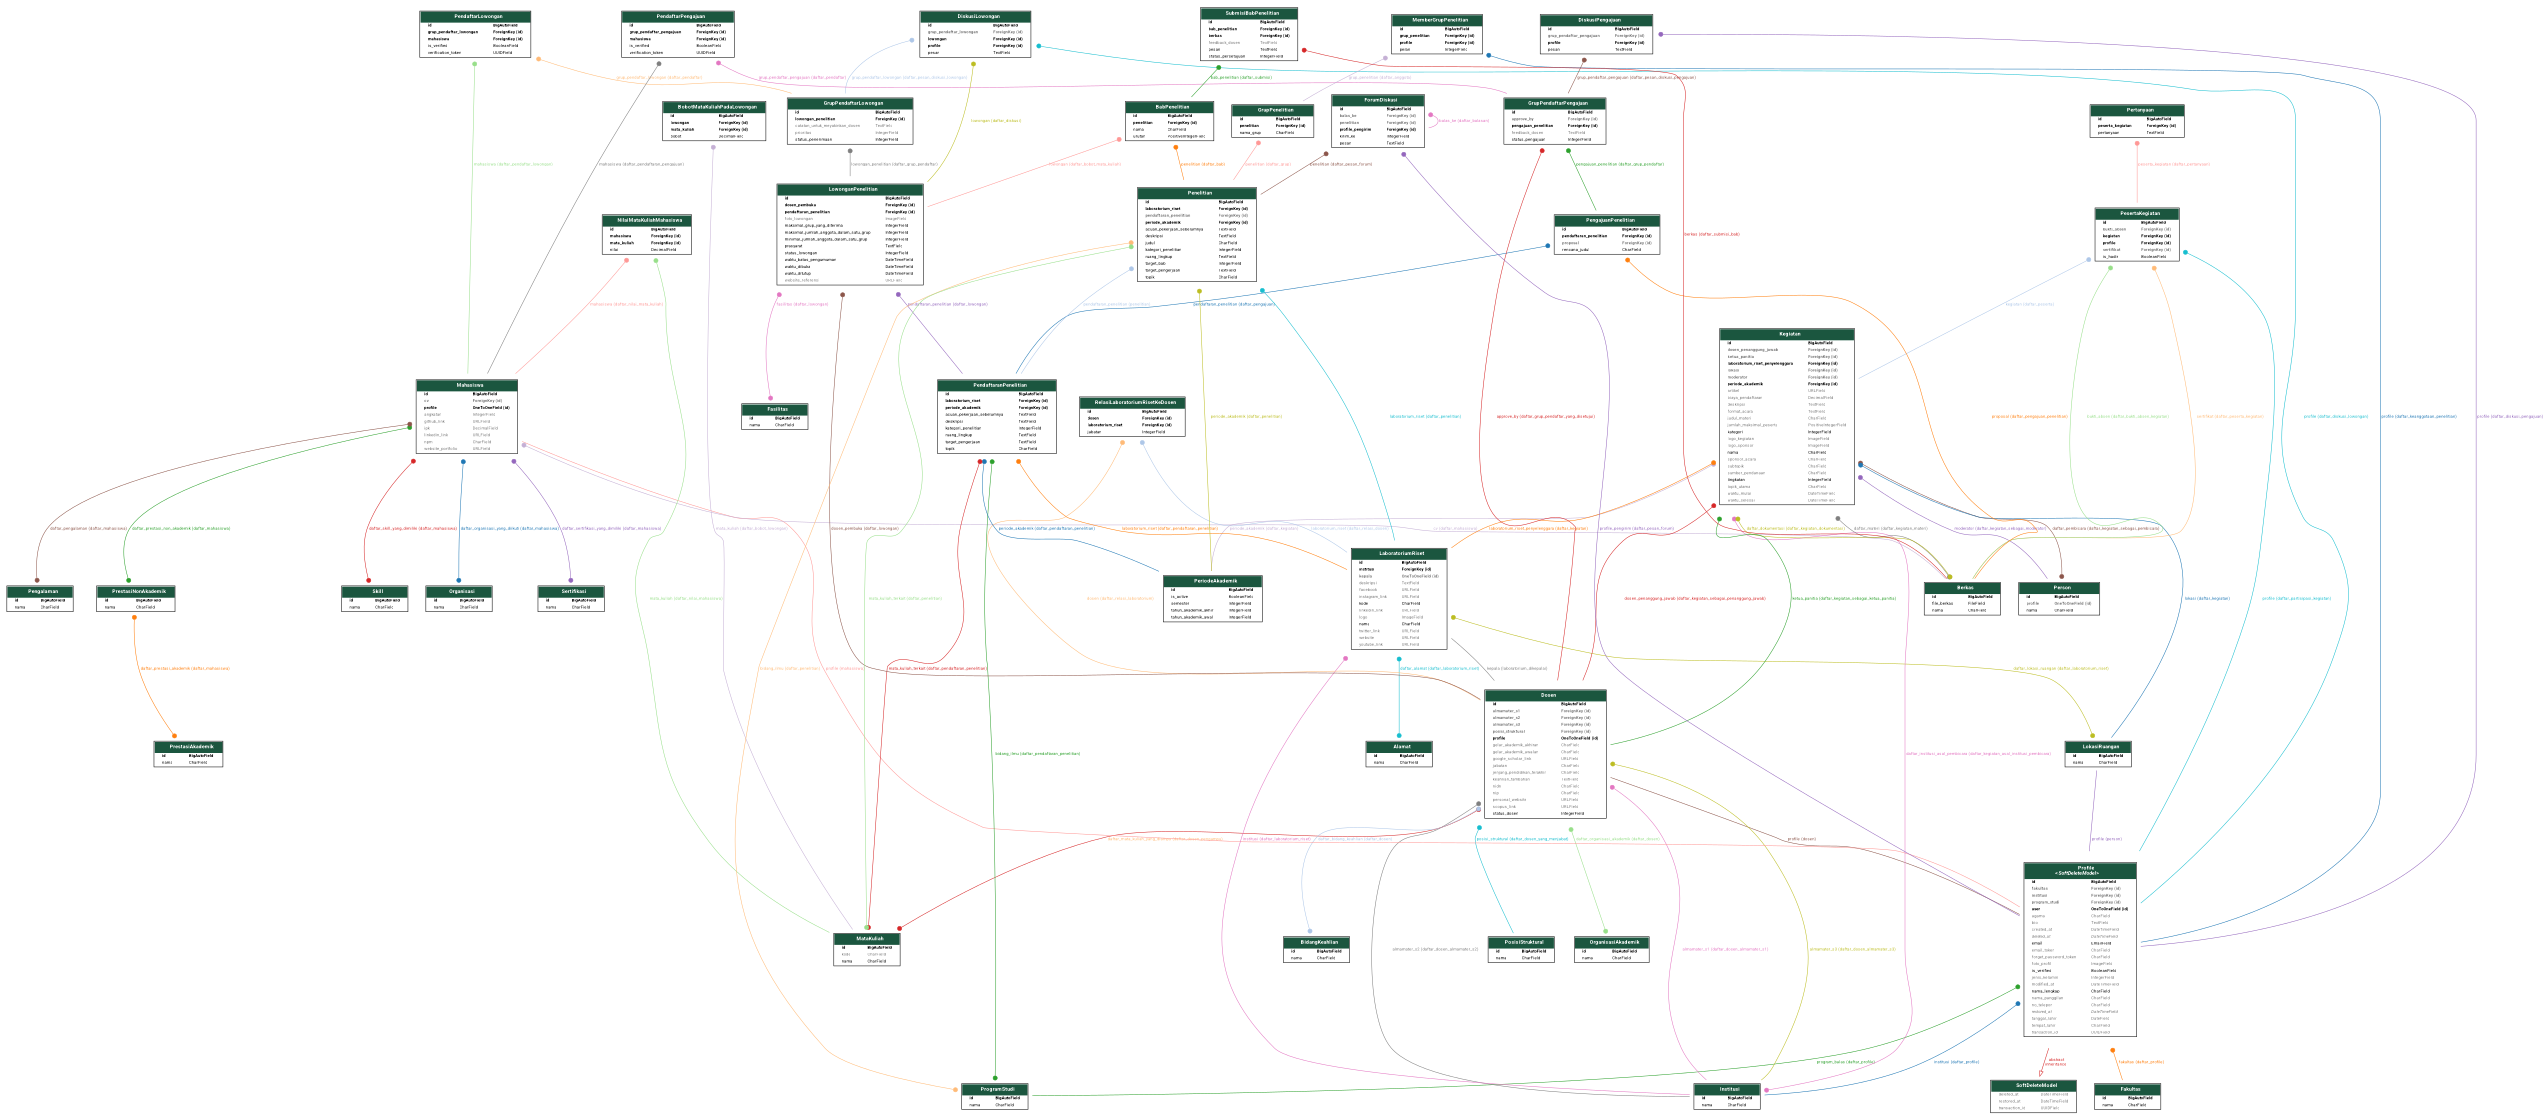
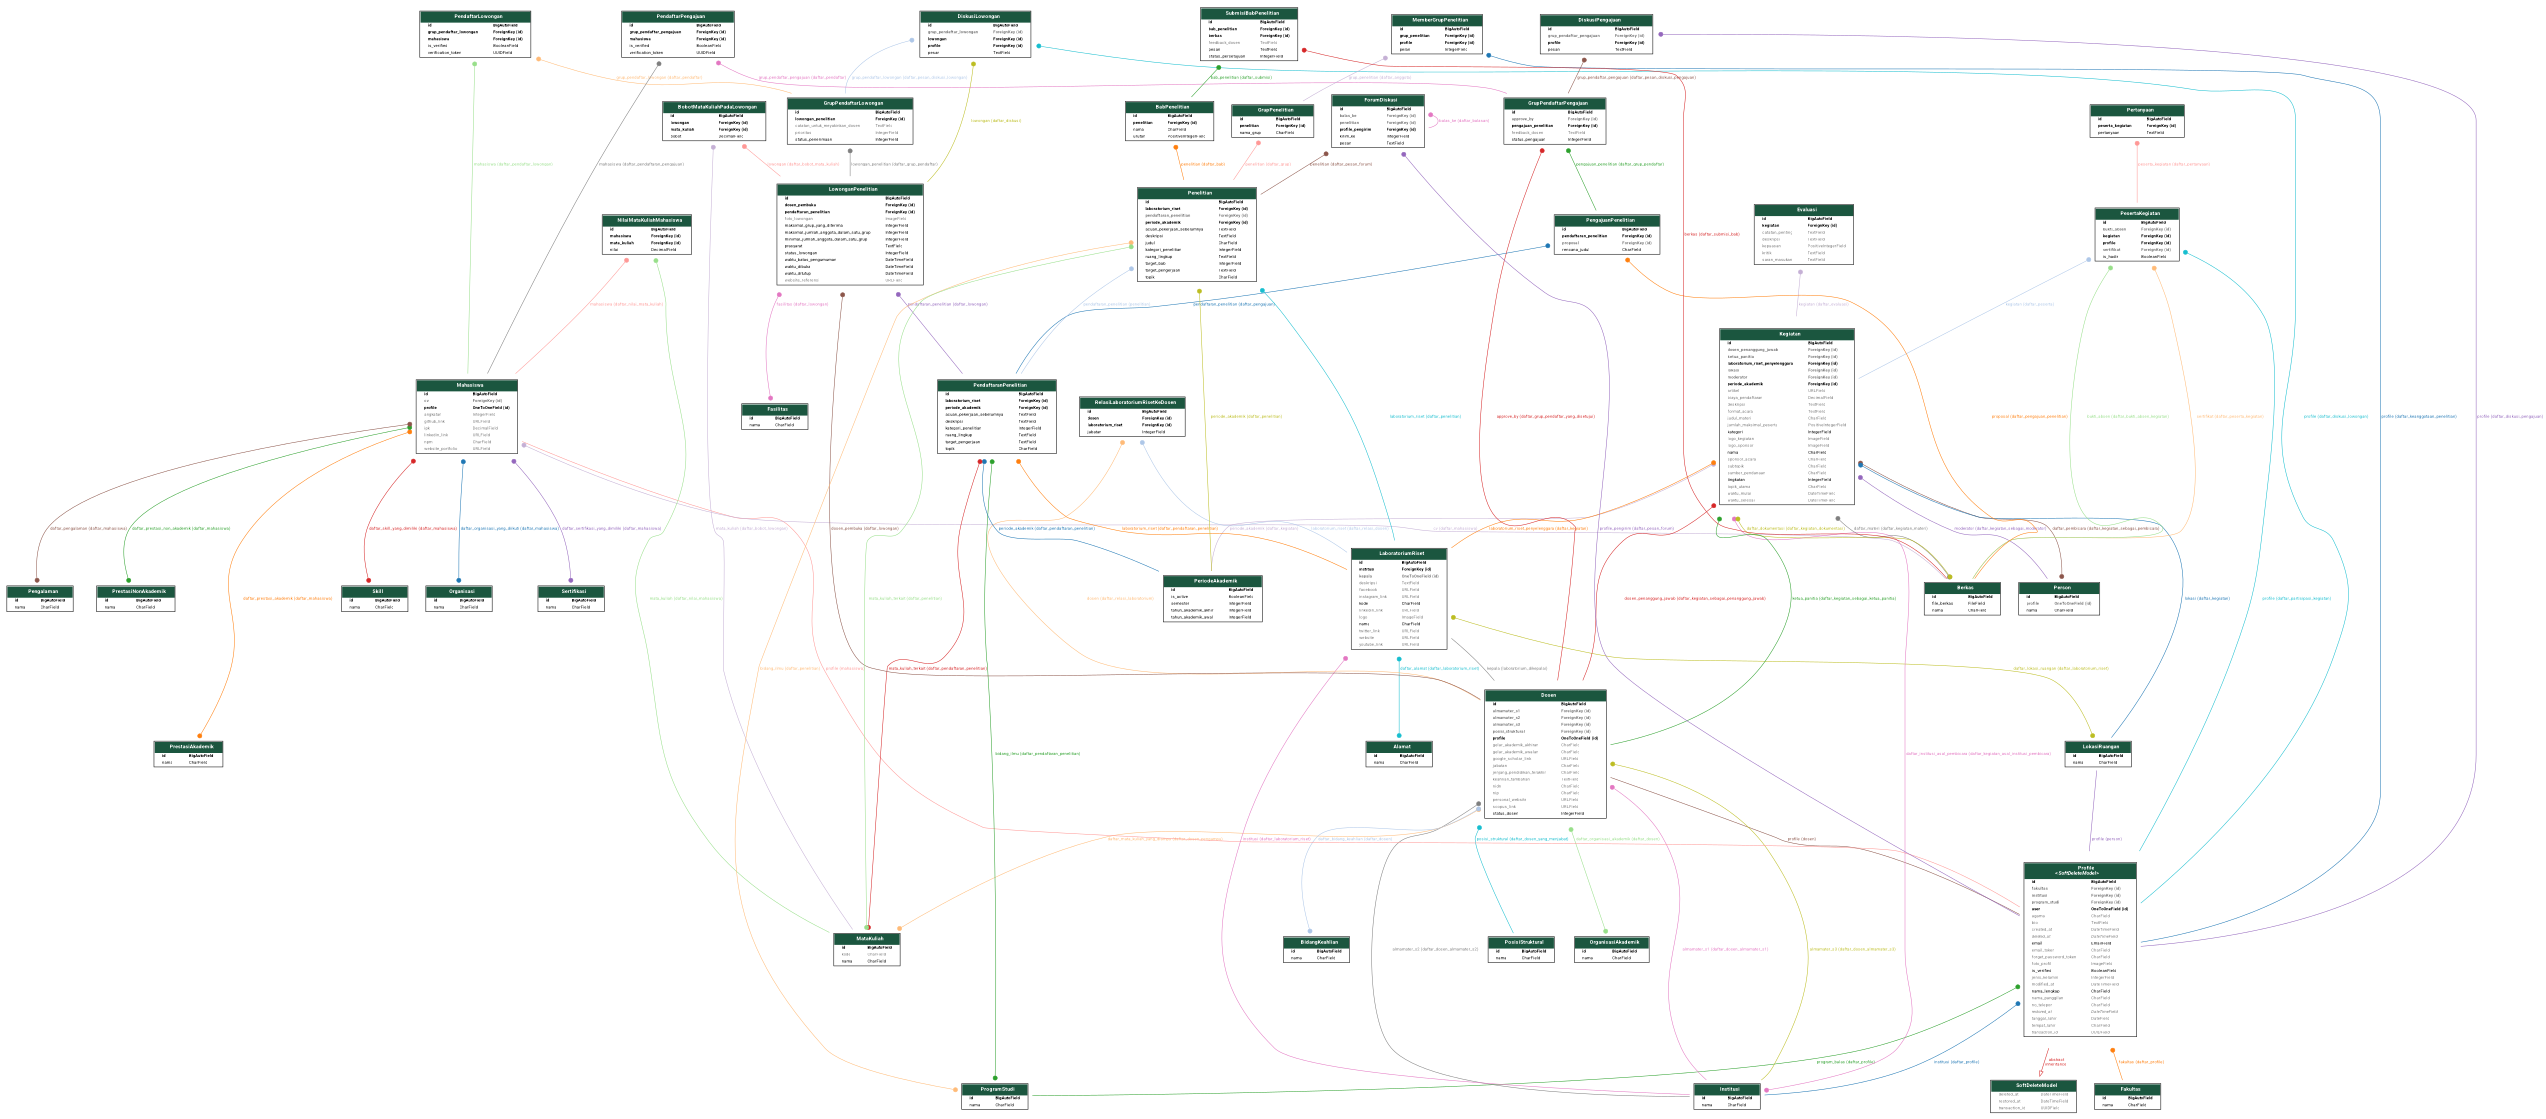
(1022, 173) -> (763, 162)
none -> (1804, 235)
(143, 680) -> (242, 542)
(1181, 832) -> (1181, 832)
